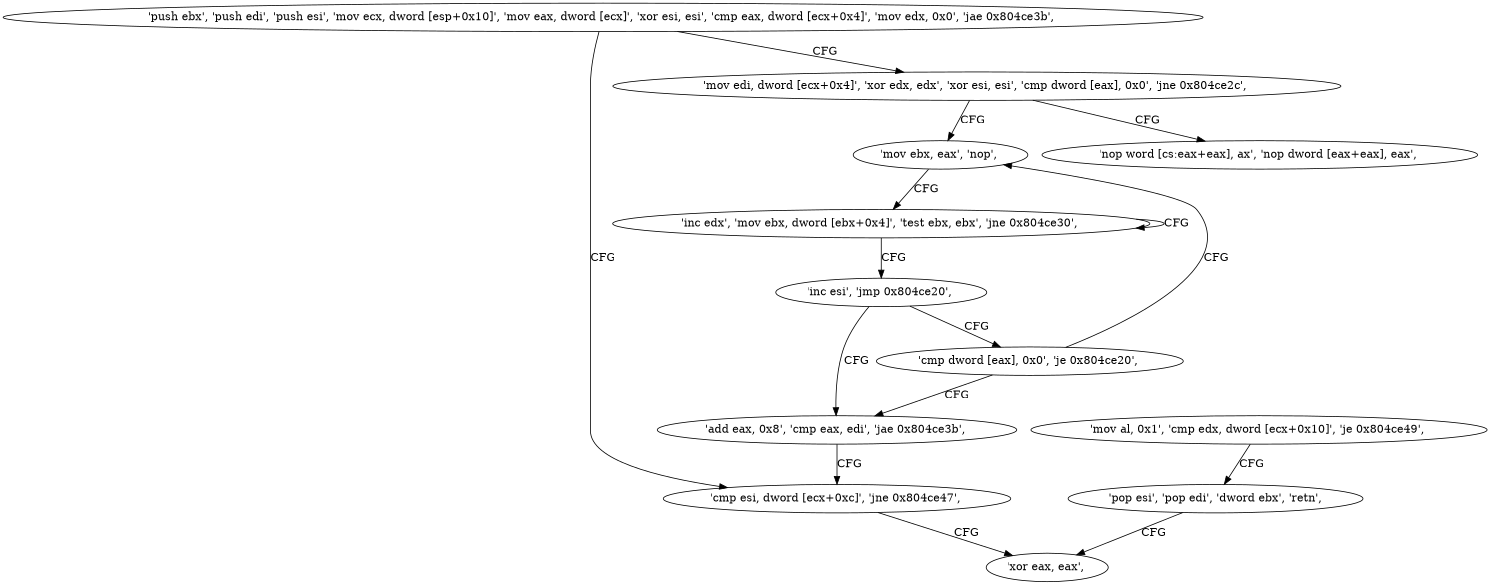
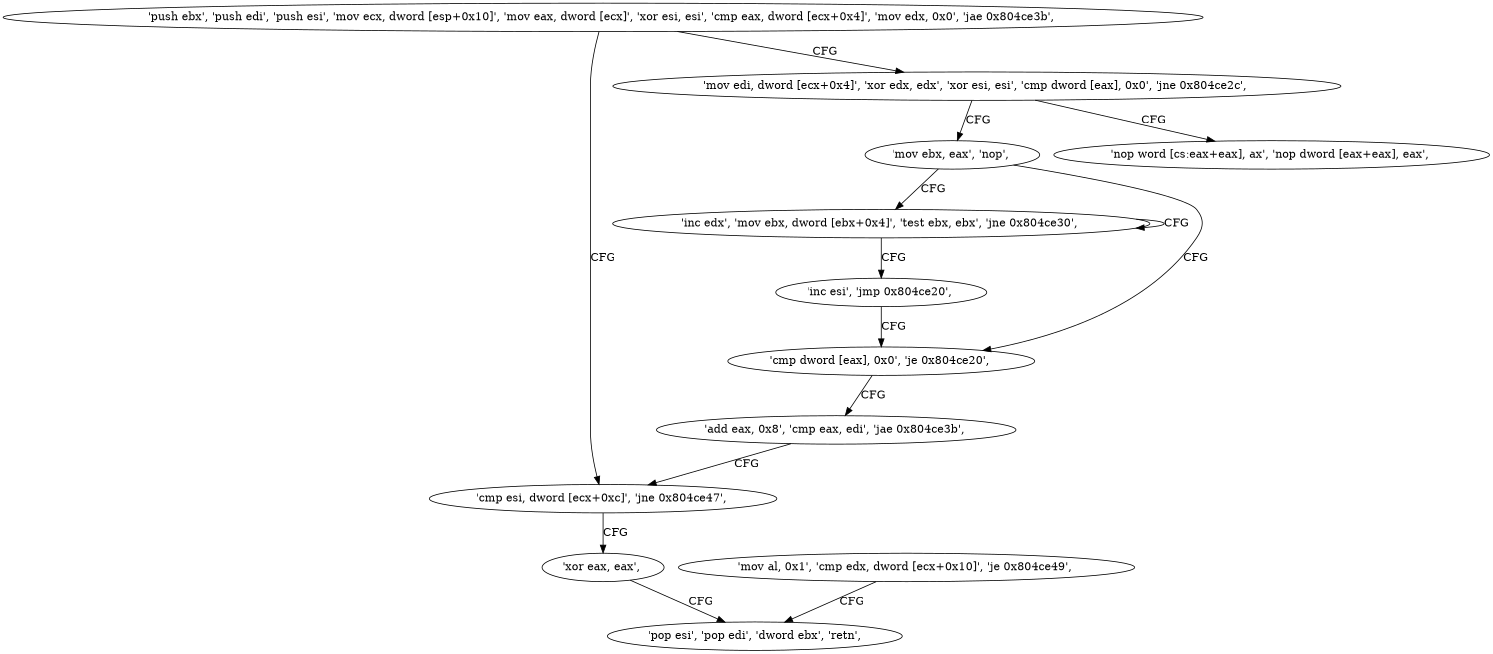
(1202, 221) -> (1191, 245)
(842, 354) -> none
(1133, 532) -> (674, 600)
